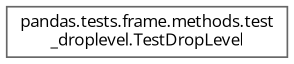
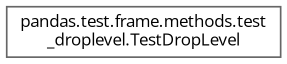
(147, 32) -> (144, 32)
